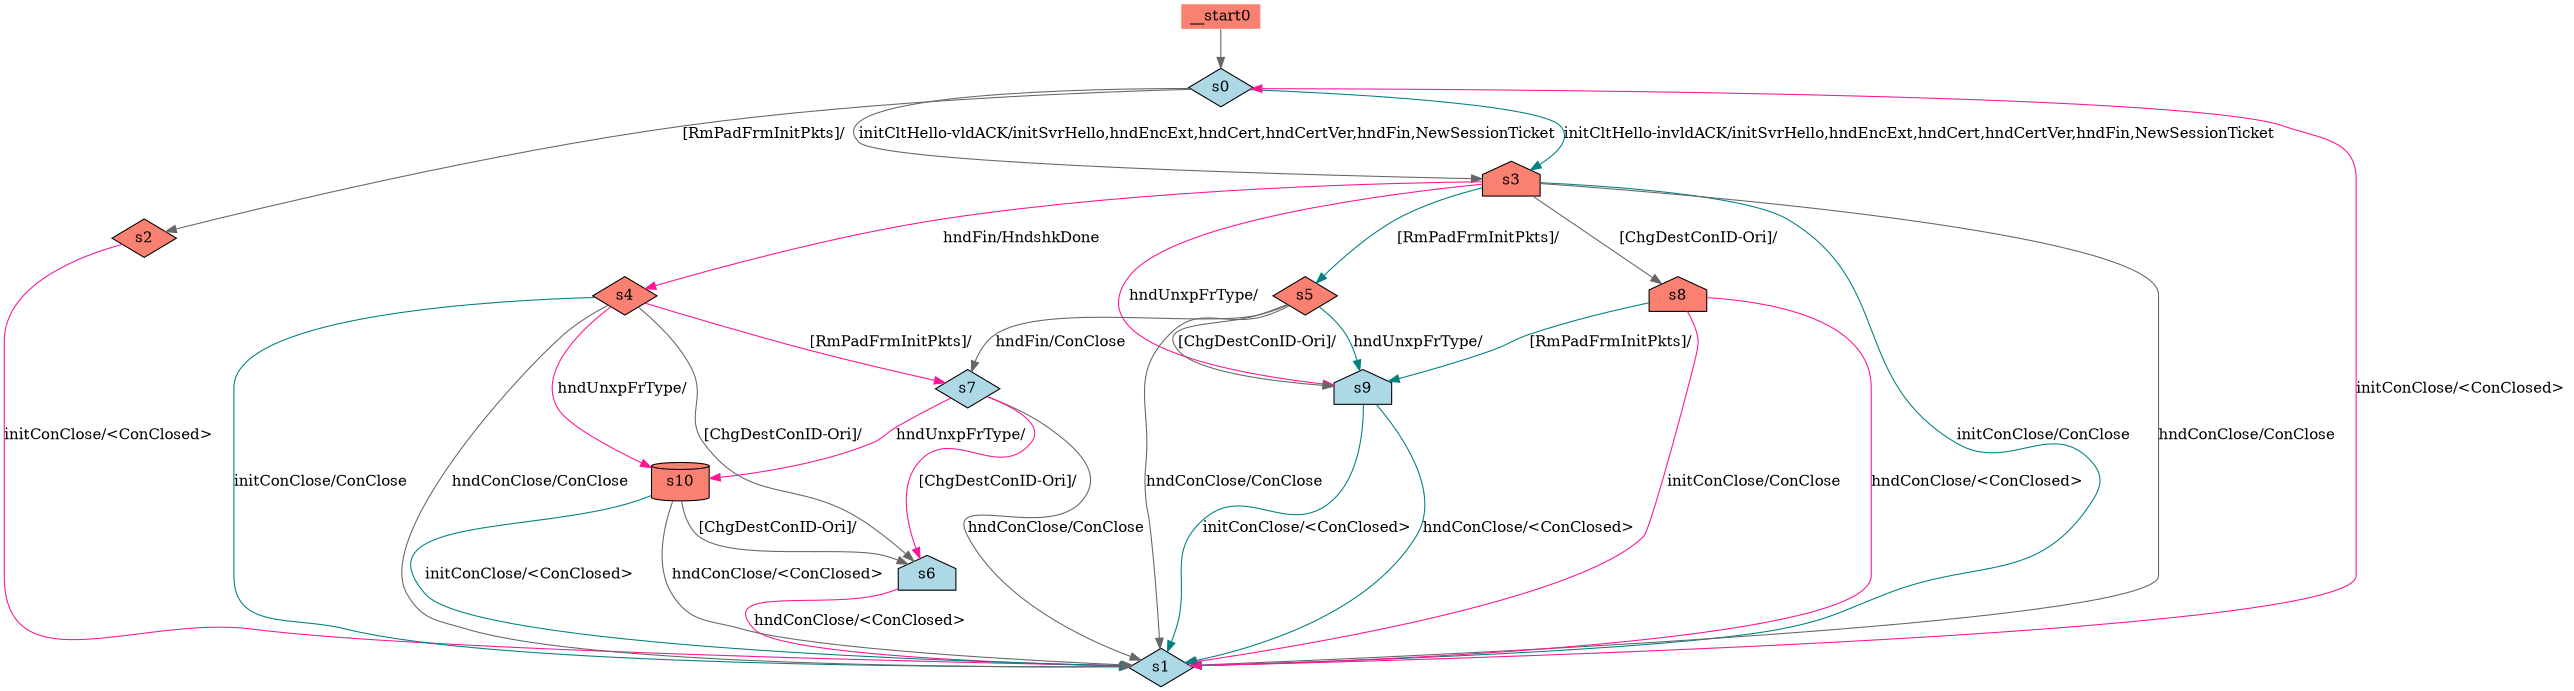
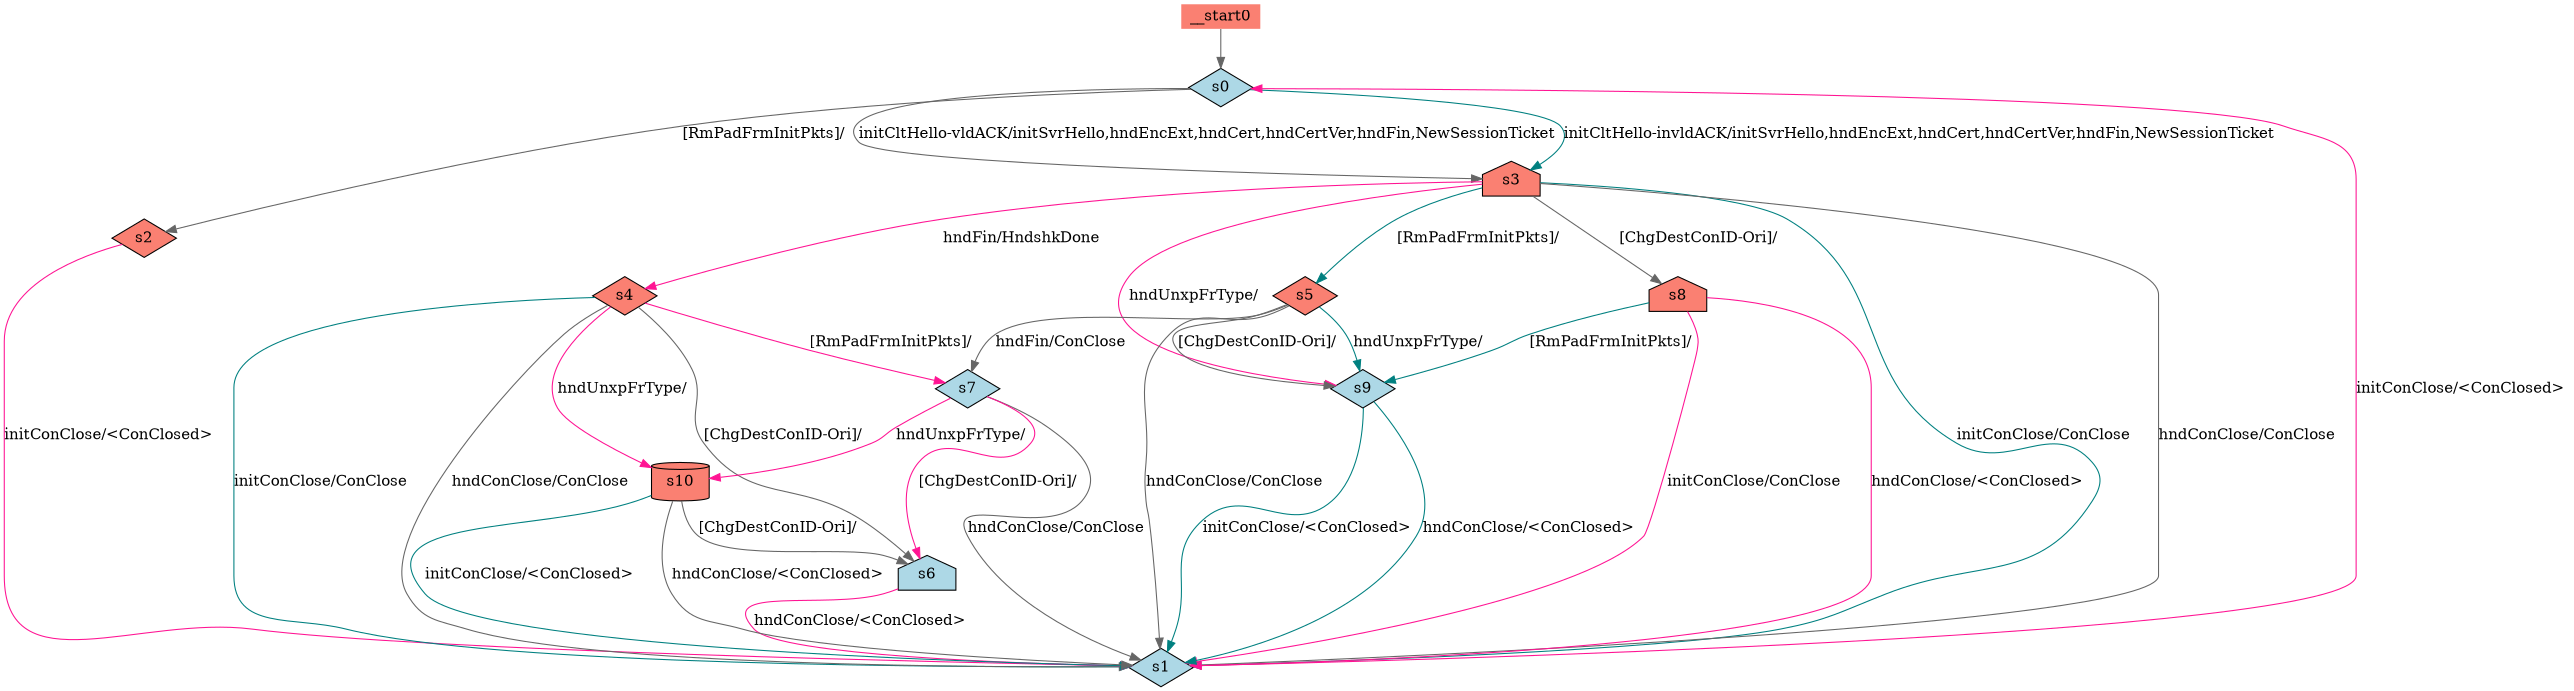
(1363, 389) -> (1363, 389)
